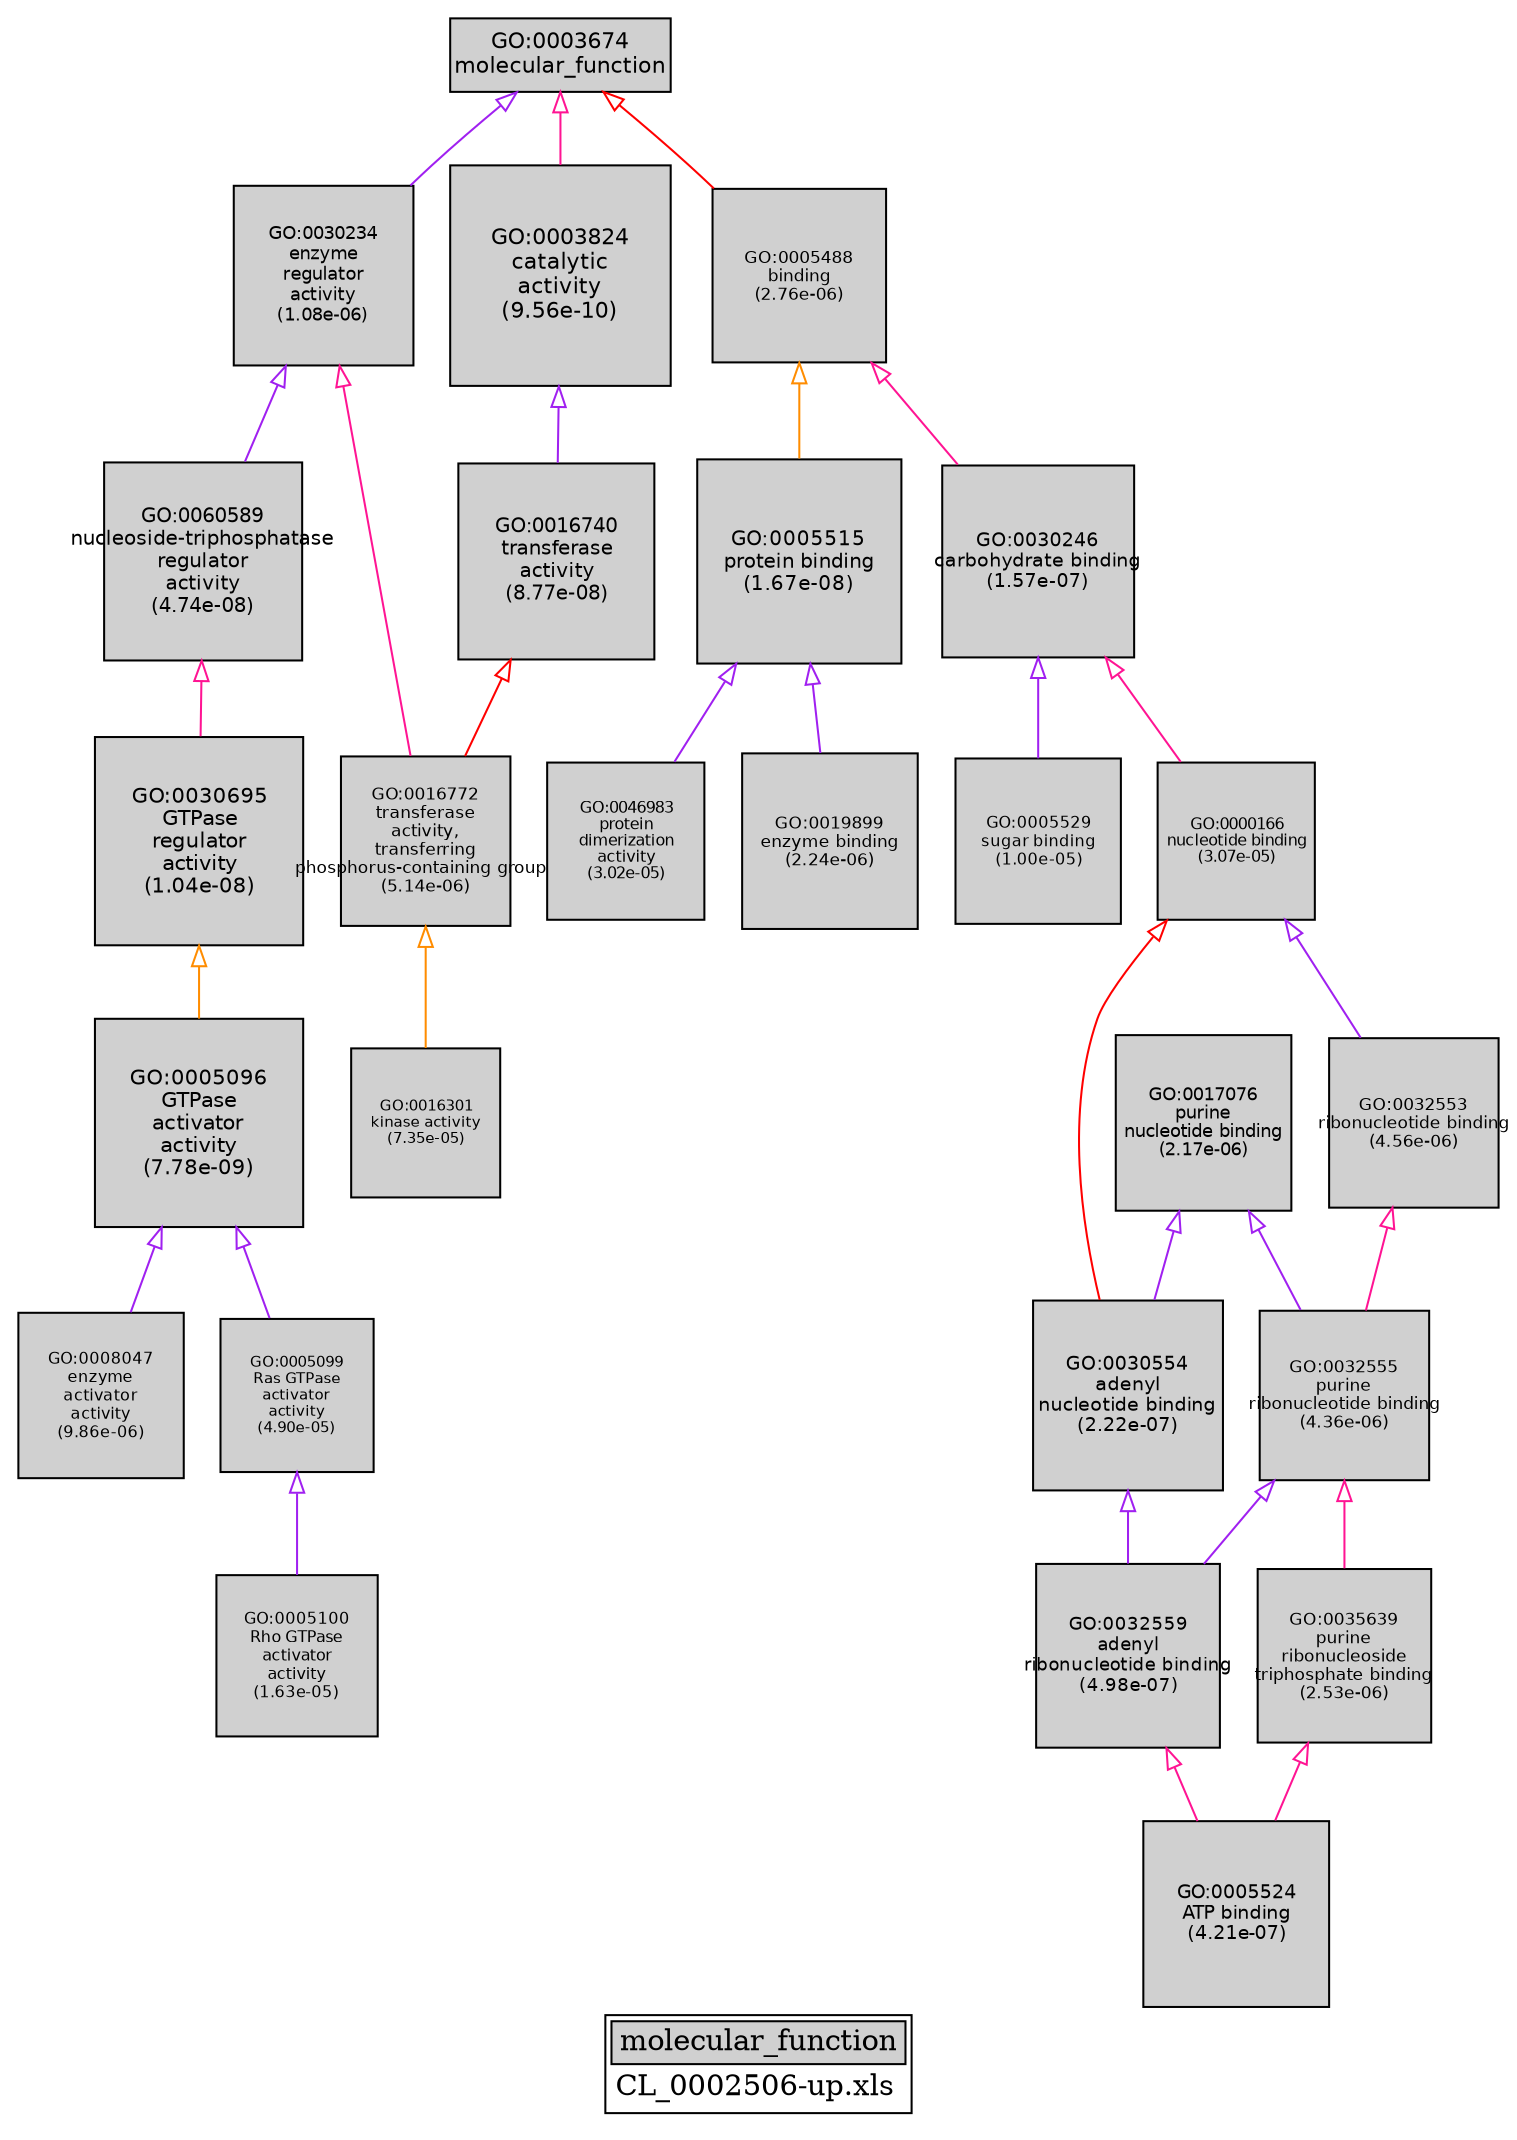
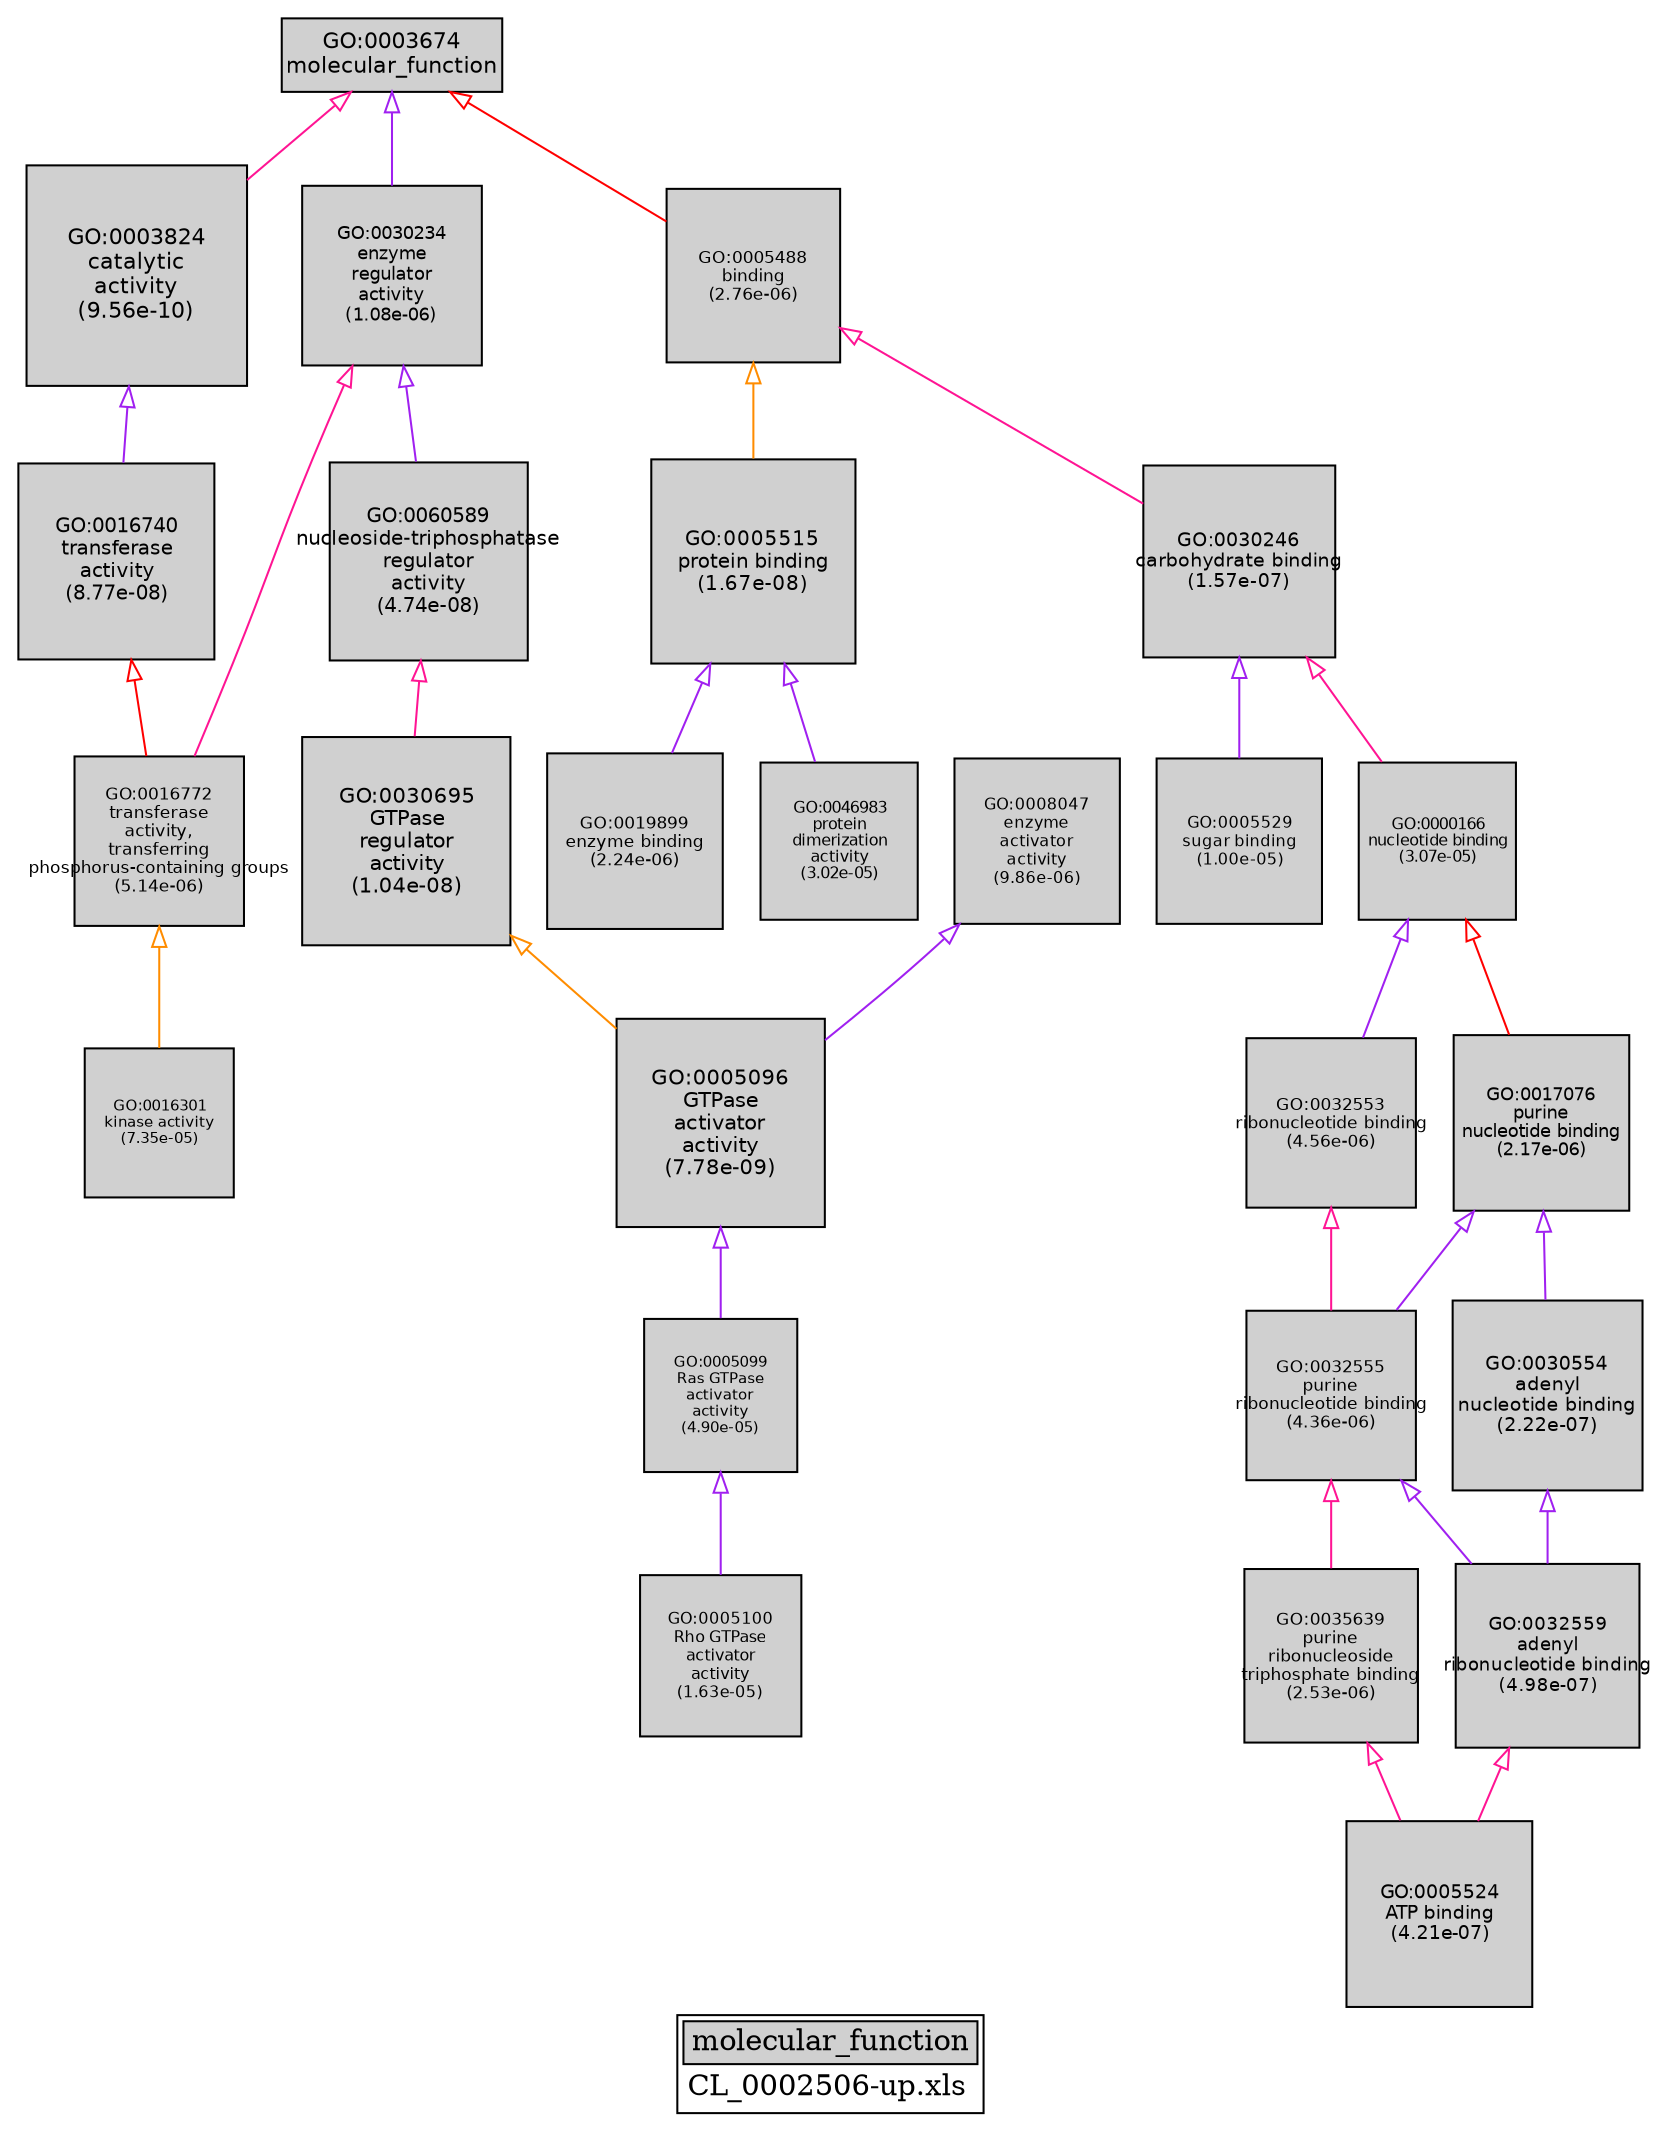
(1080, 1110) -> (1491, 987)
(143, 1279) -> (885, 991)
